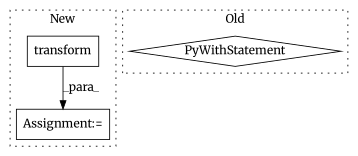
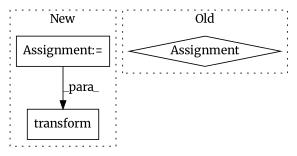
(235, 51) -> (205, 51)
(63, 84) -> (63, 84)
